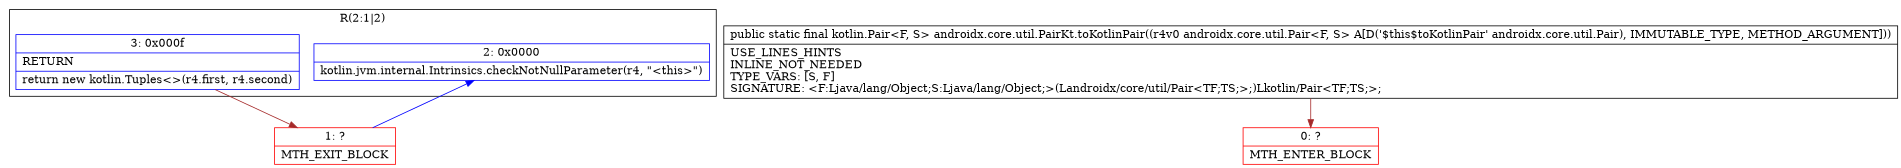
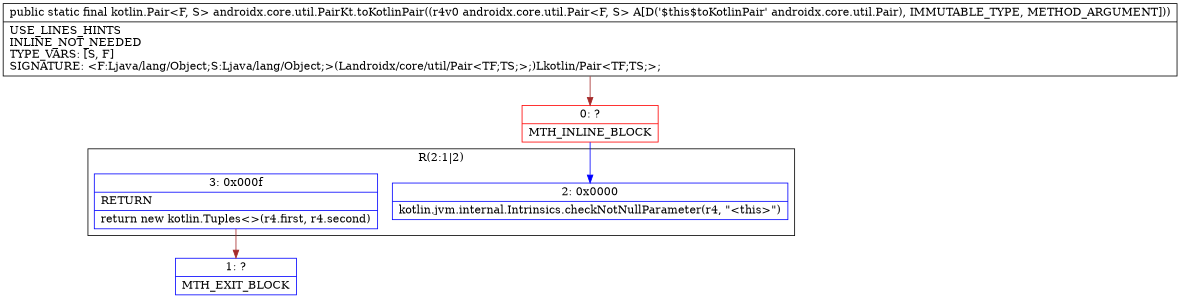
(420, 106) -> (590, 158)
(335, 146) -> (236, 277)
(1311, 155) -> (590, 133)
